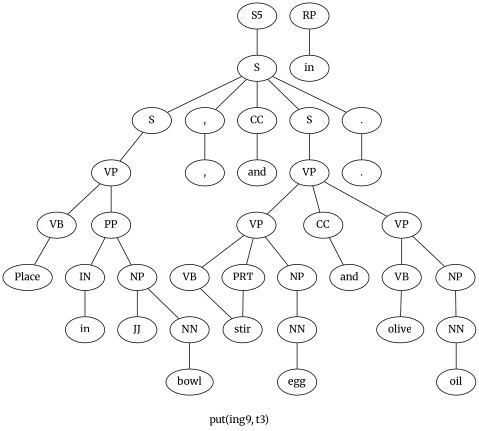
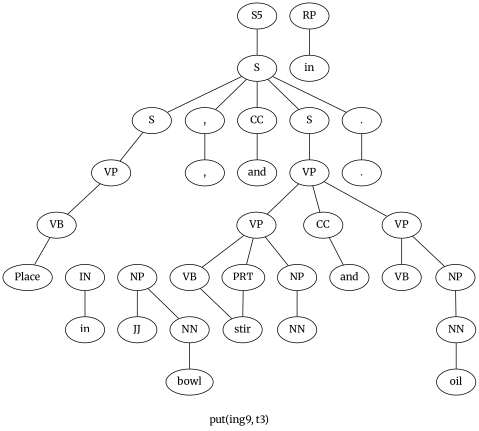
(111, 225) -> none
(400, 330) -> none
(297, 382) -> none
